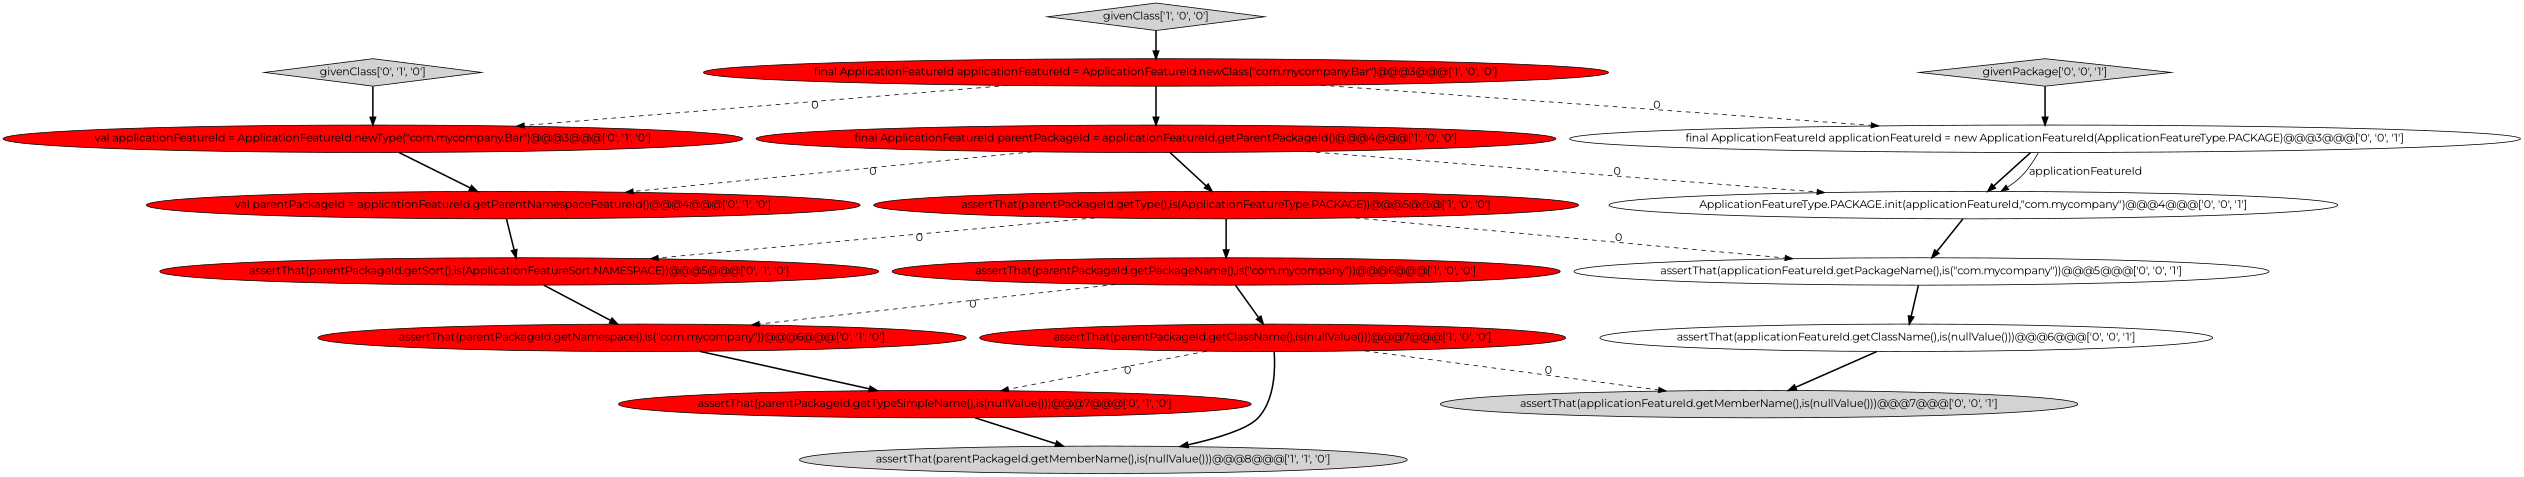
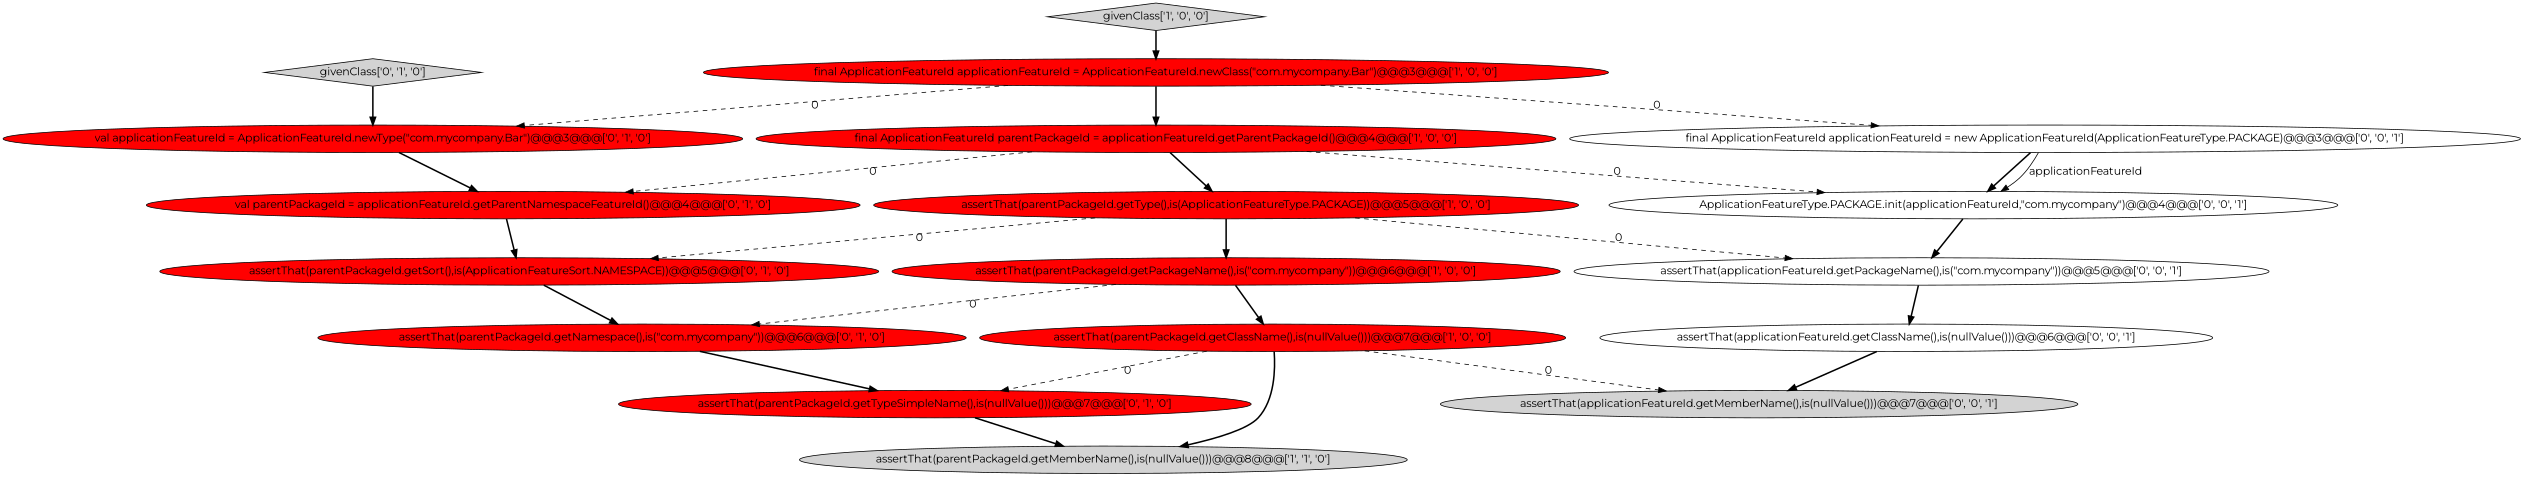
(2045, 72) -> none
